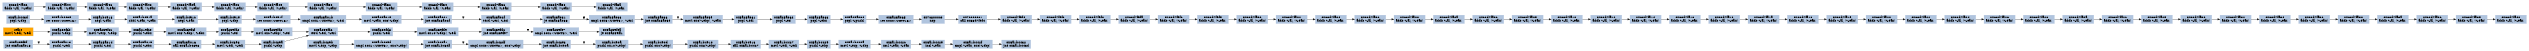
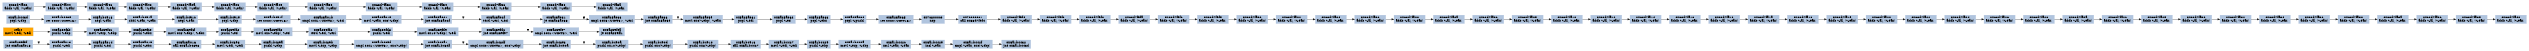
(142, 32) -> (142, 32)
(296, 39) -> (295, 44)
